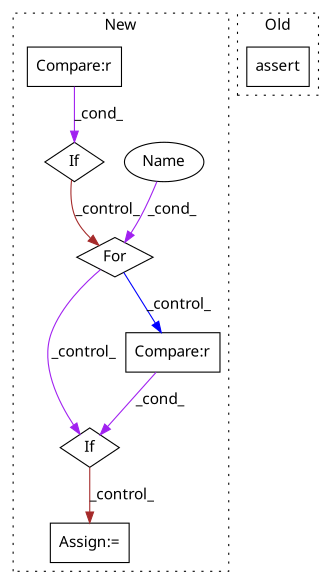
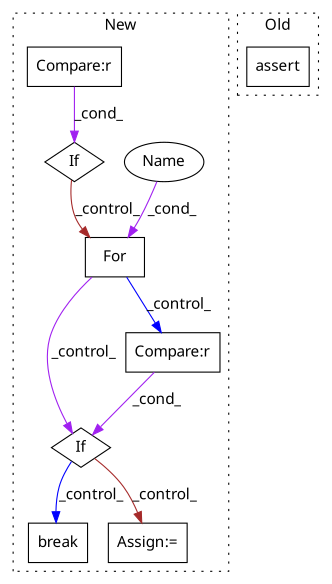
(115, 257) -> (115, 257)
none -> (58, 543)
